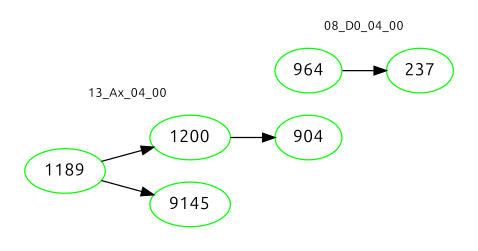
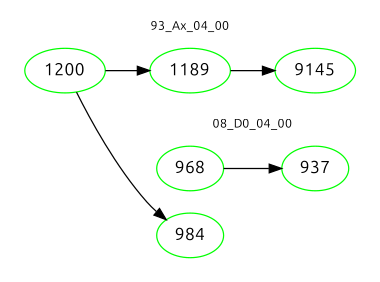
(308, 71) -> (190, 168)
(420, 71) -> (315, 168)
(128, 94) -> (190, 27)
(308, 138) -> (190, 235)
(122, 156) -> (121, 71)
